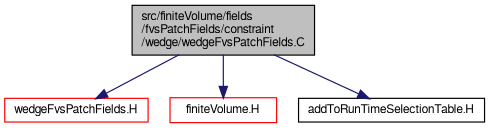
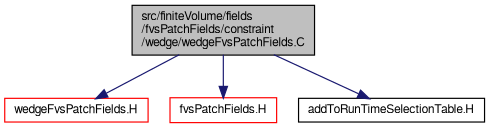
(223, 110) -> (223, 110)
